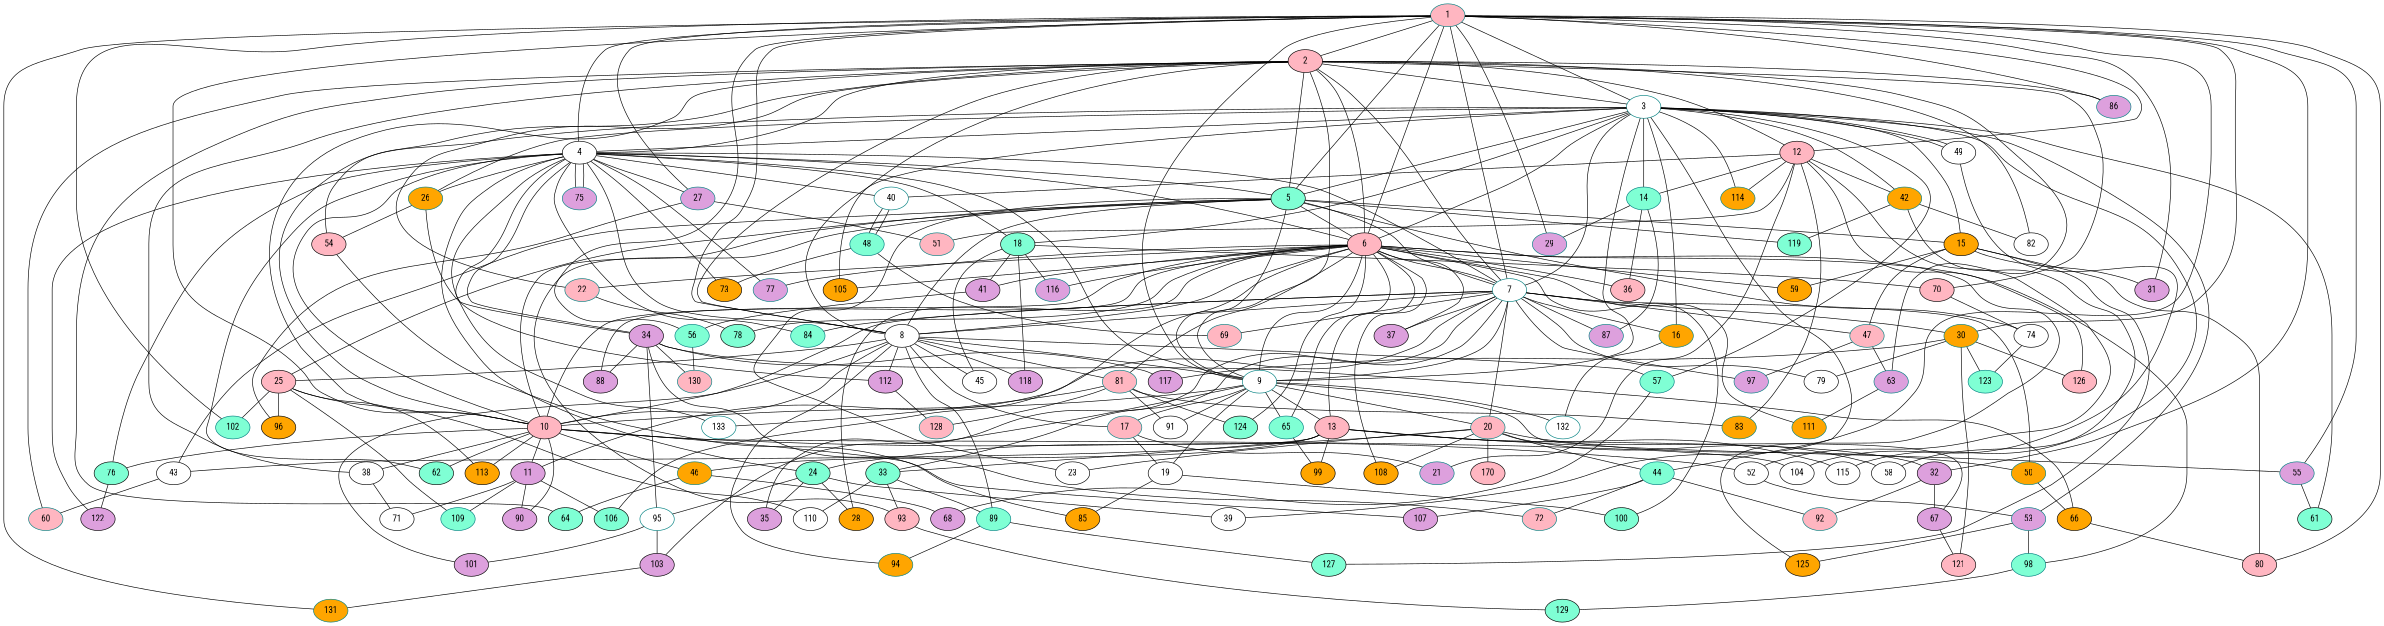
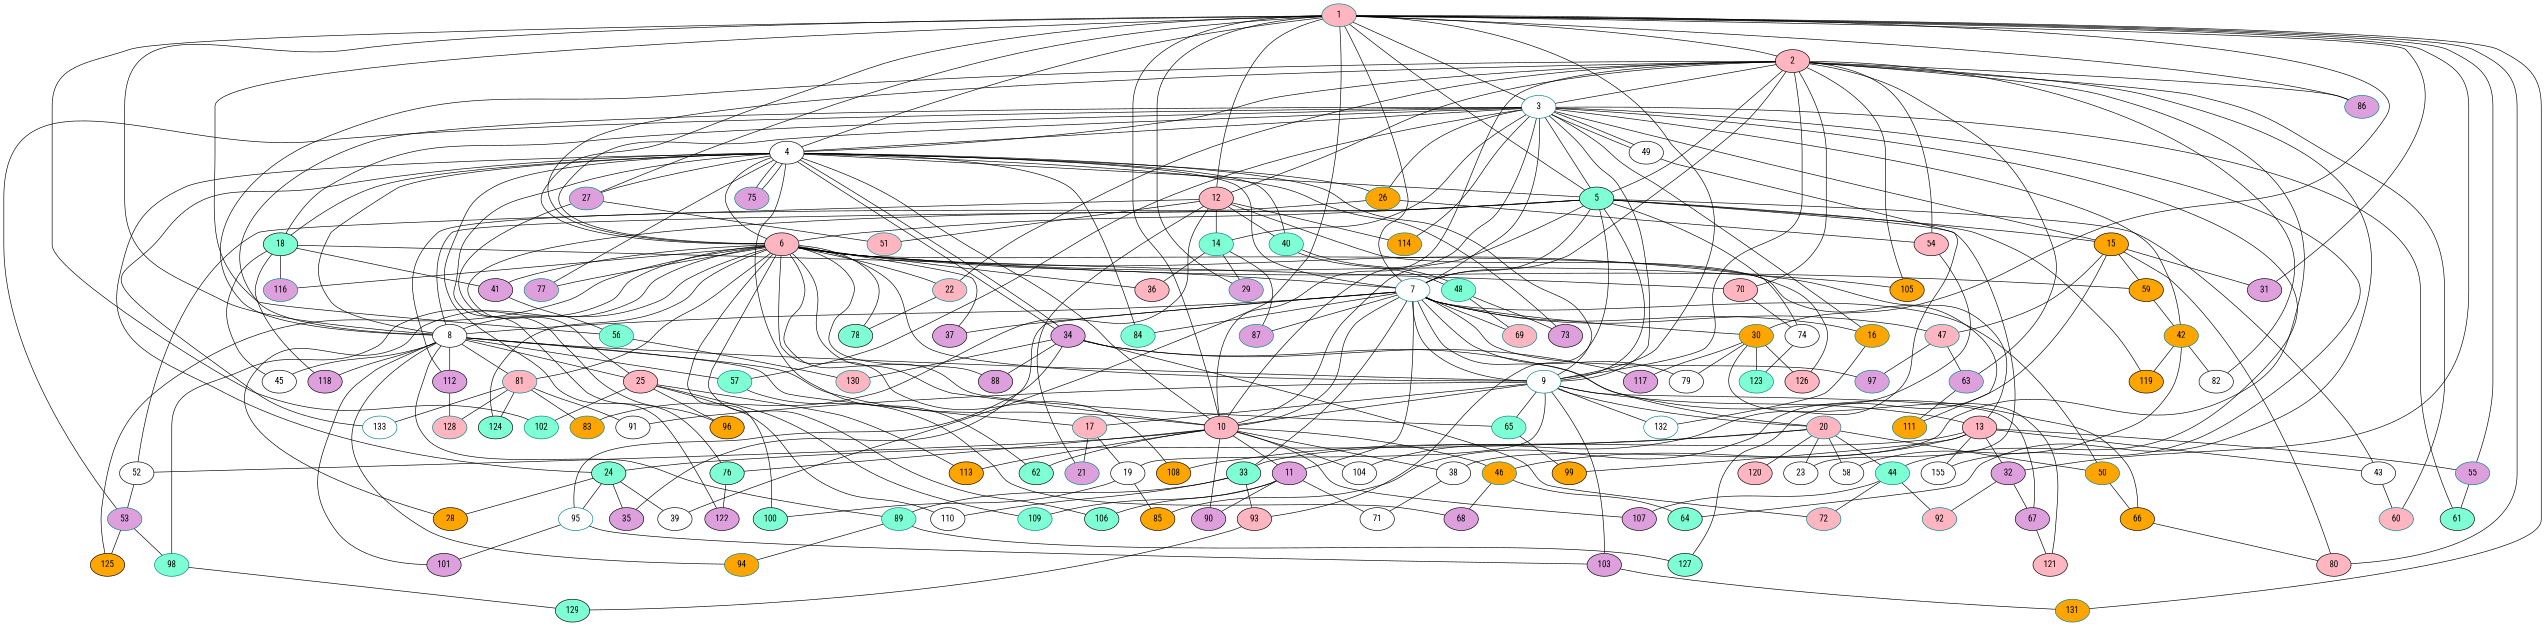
(1851, 176) -> (2164, 313)
(891, 198) -> (1286, 244)
(1794, 244) -> (2146, 382)
(725, 290) -> (1565, 336)
(1488, 473) -> (1755, 473)
(1843, 473) -> (1938, 473)
